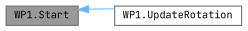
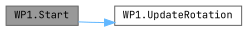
(102, 9) -> (91, 22)
